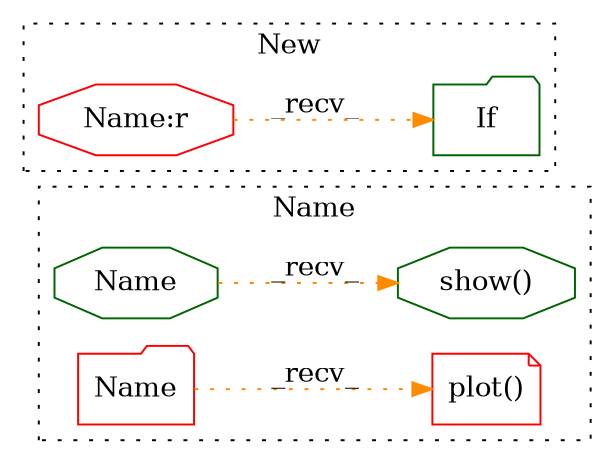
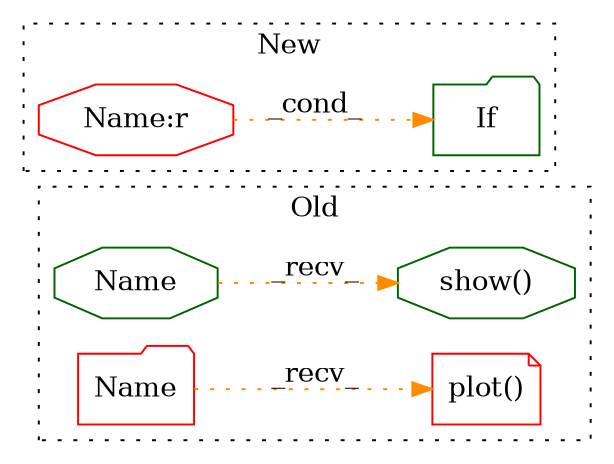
(315, 105) -> (315, 105)
(315, 209) -> (315, 209)
